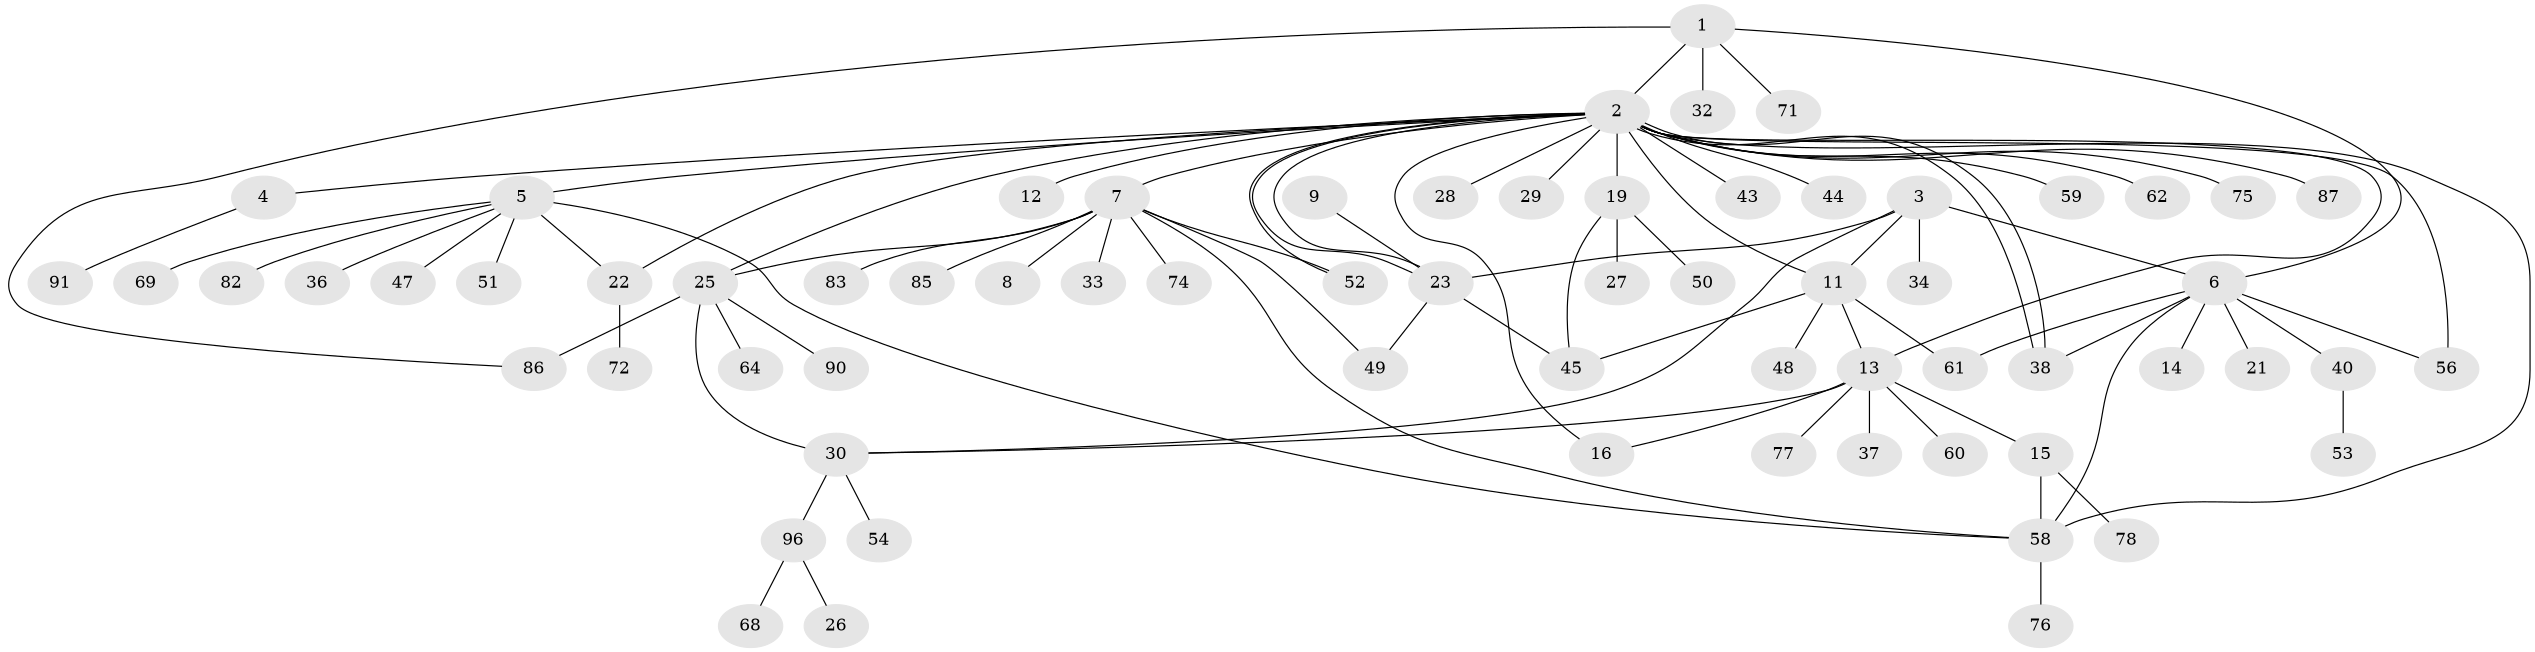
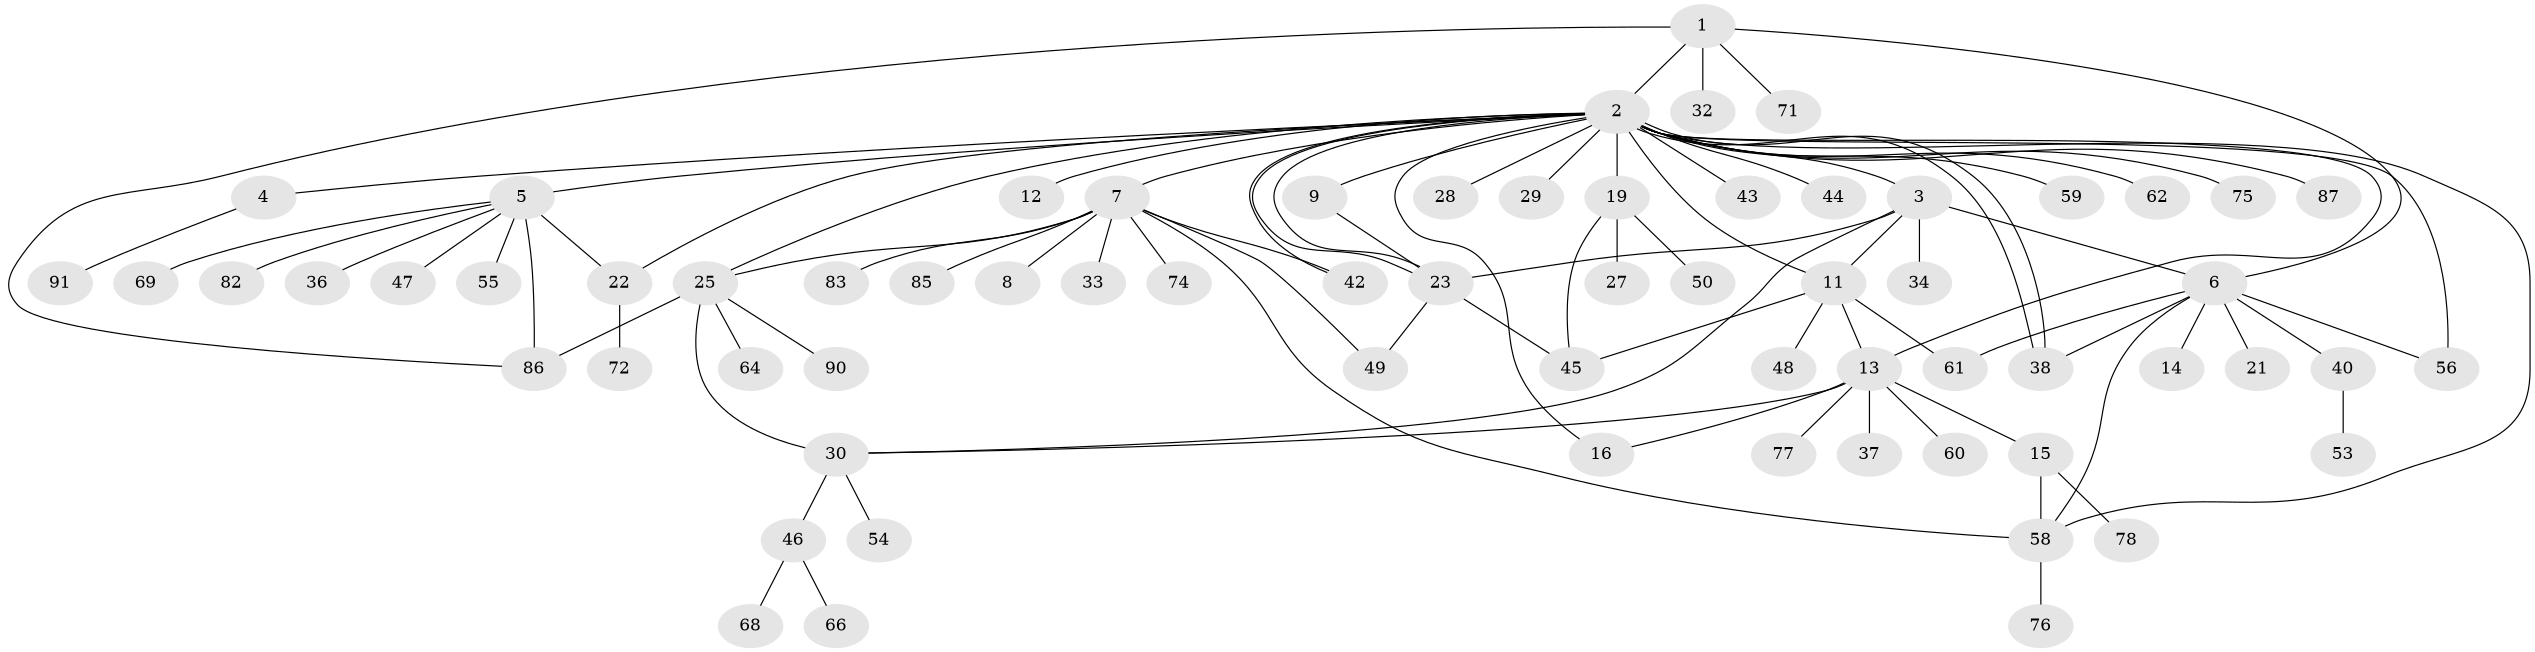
none -> (1768, 155)
none -> (1401, 165)
(489, 283) -> (489, 283)
(1355, 283) -> (1355, 283)
(1296, 455) -> (533, 283)
(793, 540) -> (793, 540)
(836, 626) -> (836, 626)
